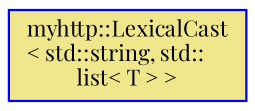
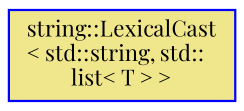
(128, 55) -> (122, 55)
